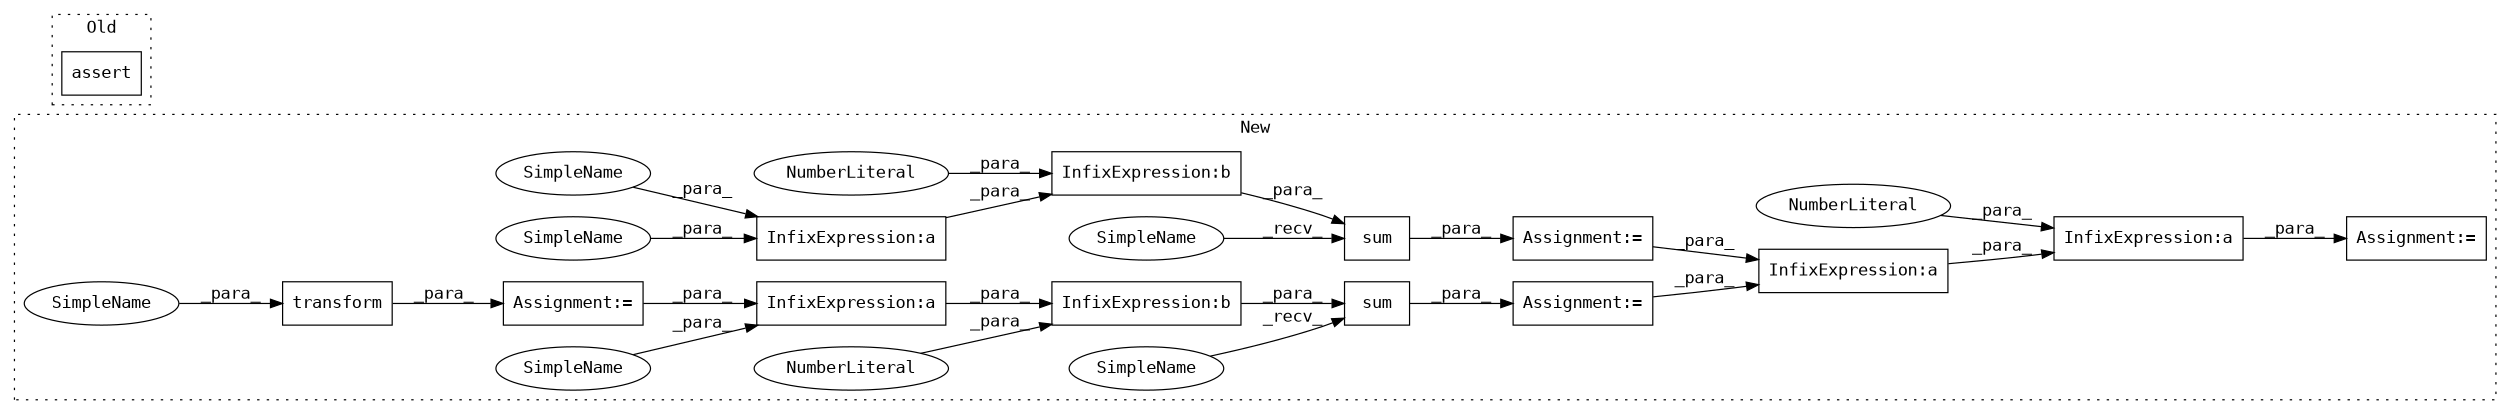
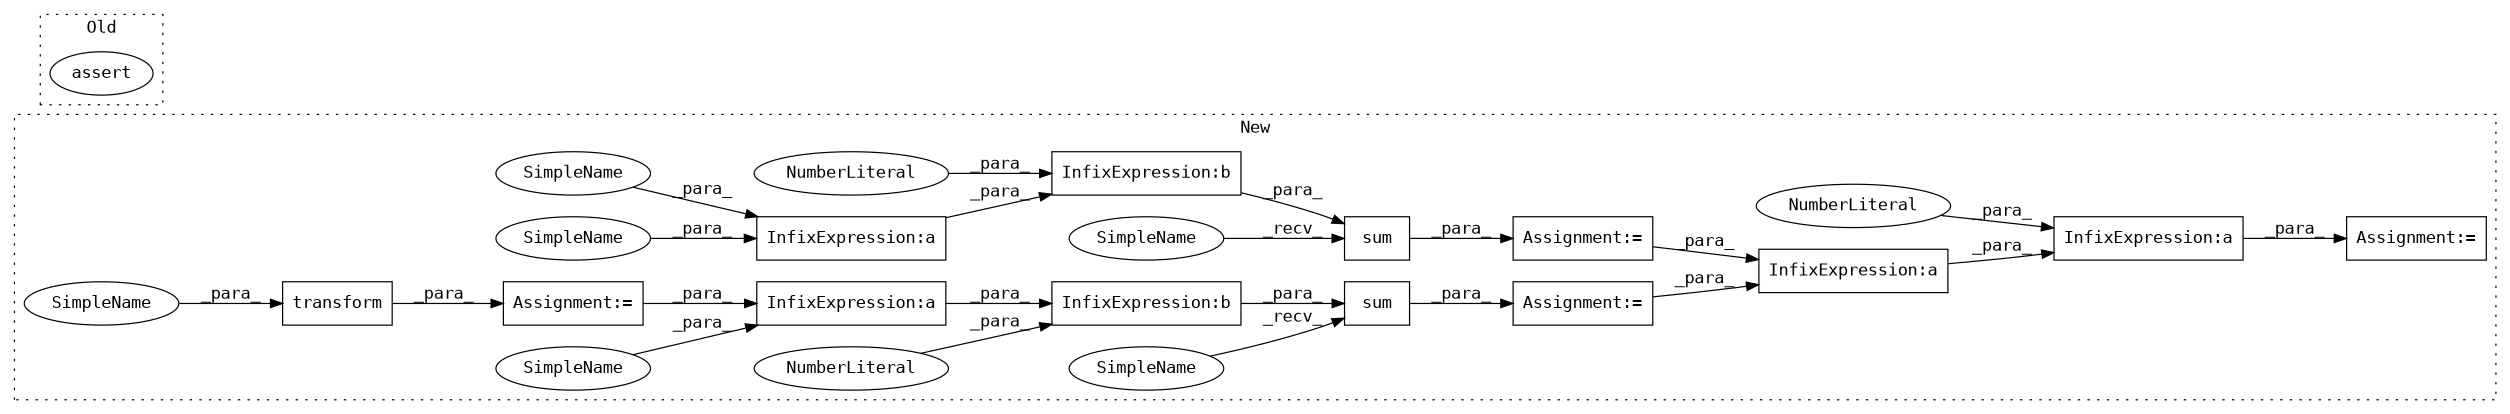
(102, 73) -> (102, 73)
